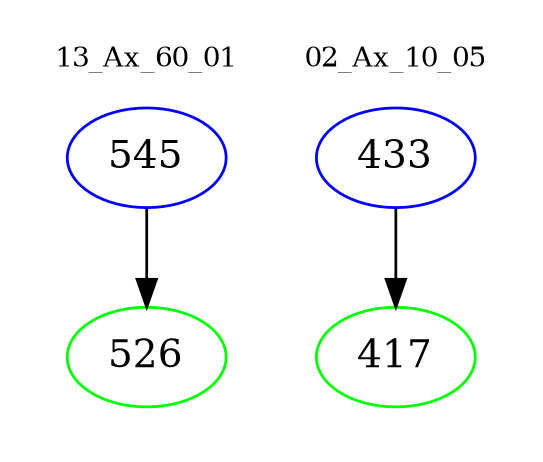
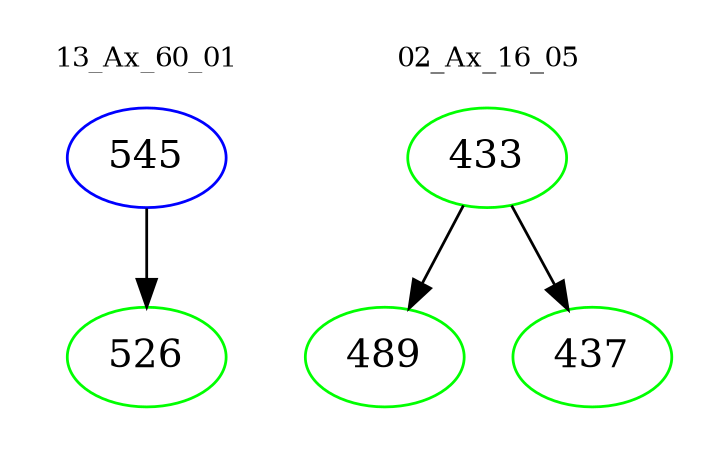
(396, 60) -> (489, 60)
(396, 158) -> (487, 158)
none -> (385, 357)
(396, 357) -> (592, 357)
